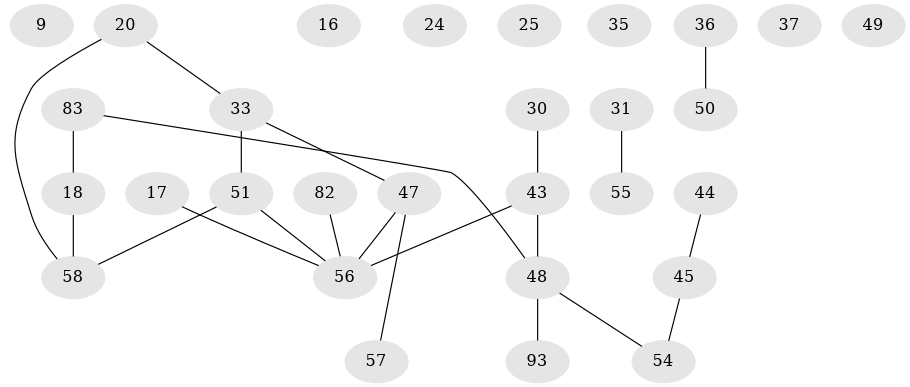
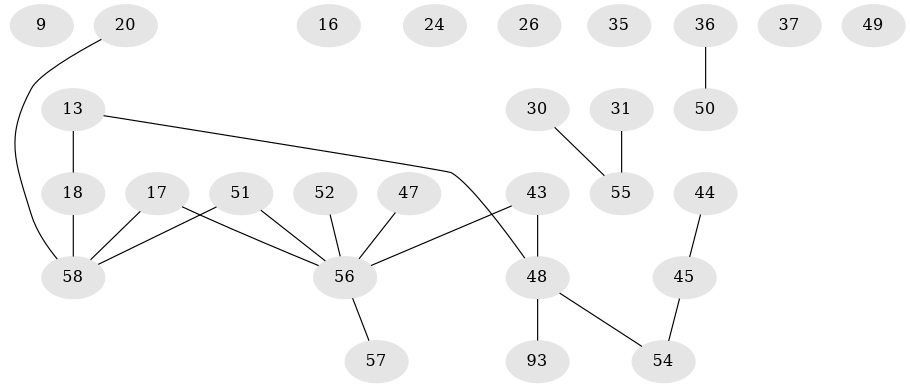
(529, 26) -> (529, 26)
(73, 110) -> (73, 110)
(241, 110) -> none
(538, 152) -> (580, 152)
(325, 194) -> (325, 194)
none -> (115, 236)
(393, 278) -> (361, 319)
